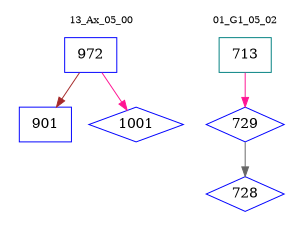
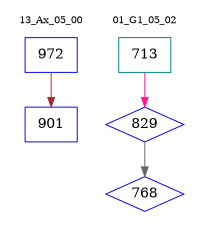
(136, 125) -> none
(245, 125) -> (145, 125)
(245, 194) -> (145, 194)
